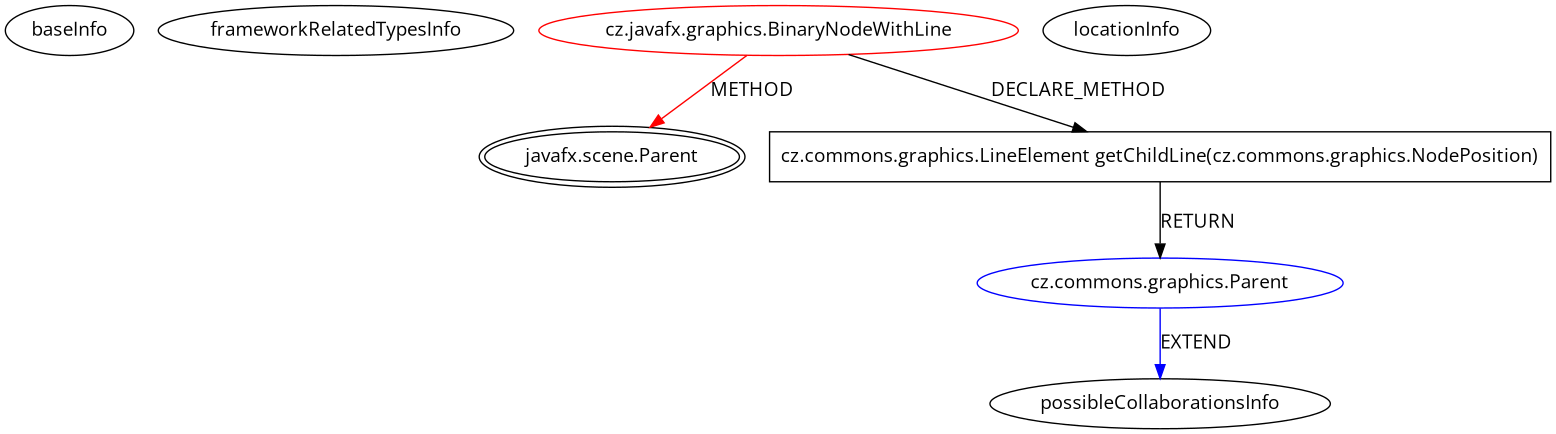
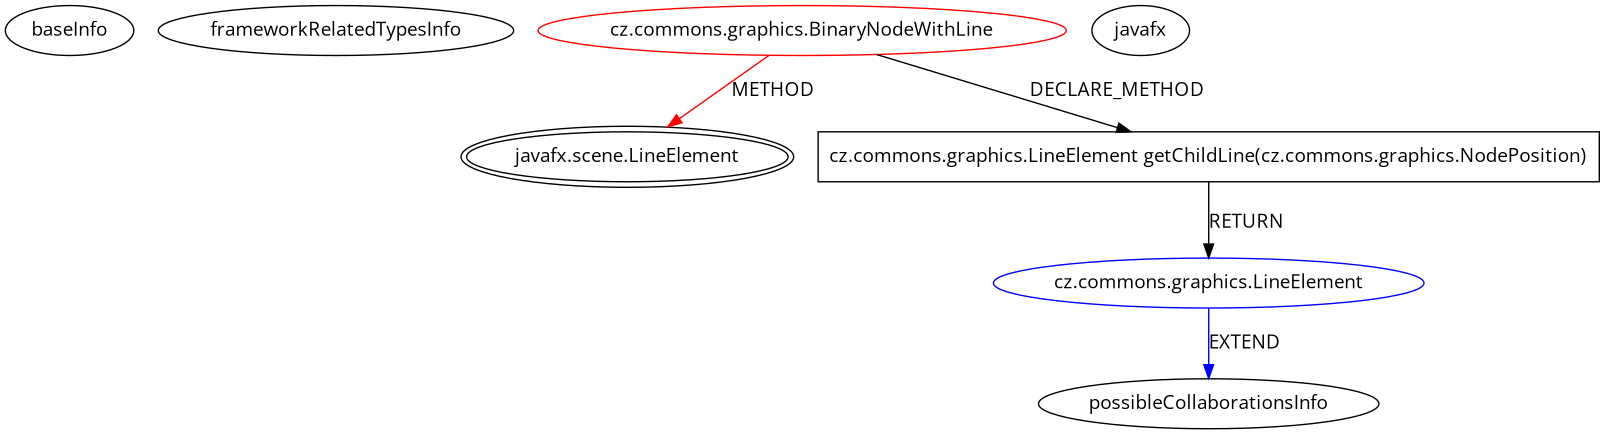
(779, 31) -> (802, 31)
(1127, 31) -> (1141, 31)
(612, 157) -> (627, 157)
(1160, 283) -> (1209, 283)
